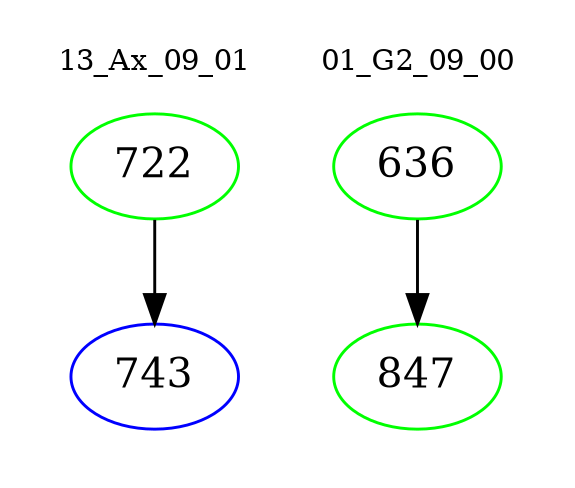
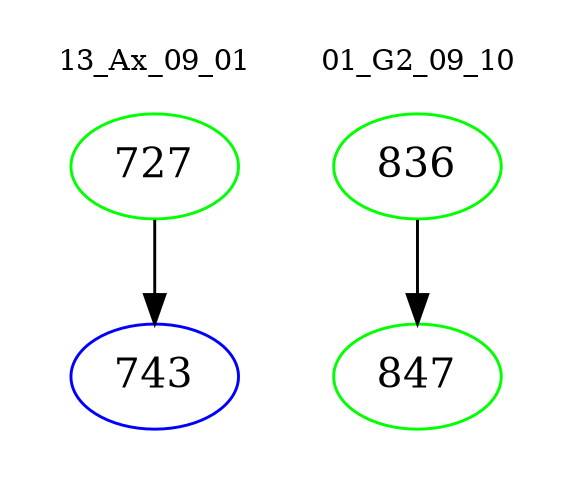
(419, 63) -> (419, 63)
(155, 166) -> (155, 166)
(417, 166) -> (417, 166)
